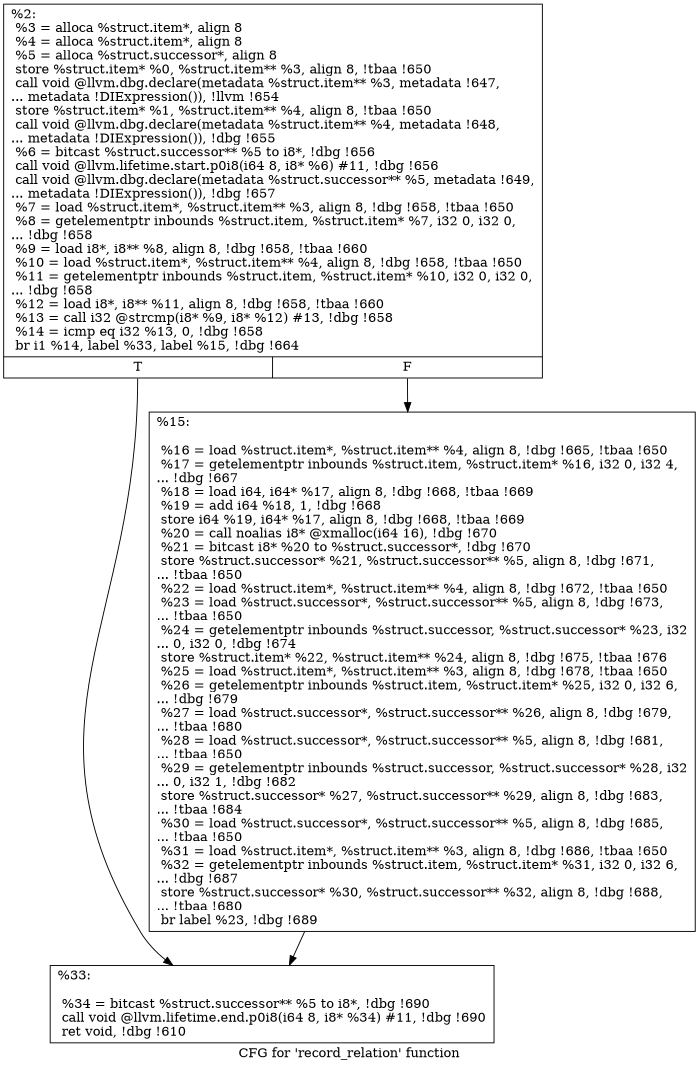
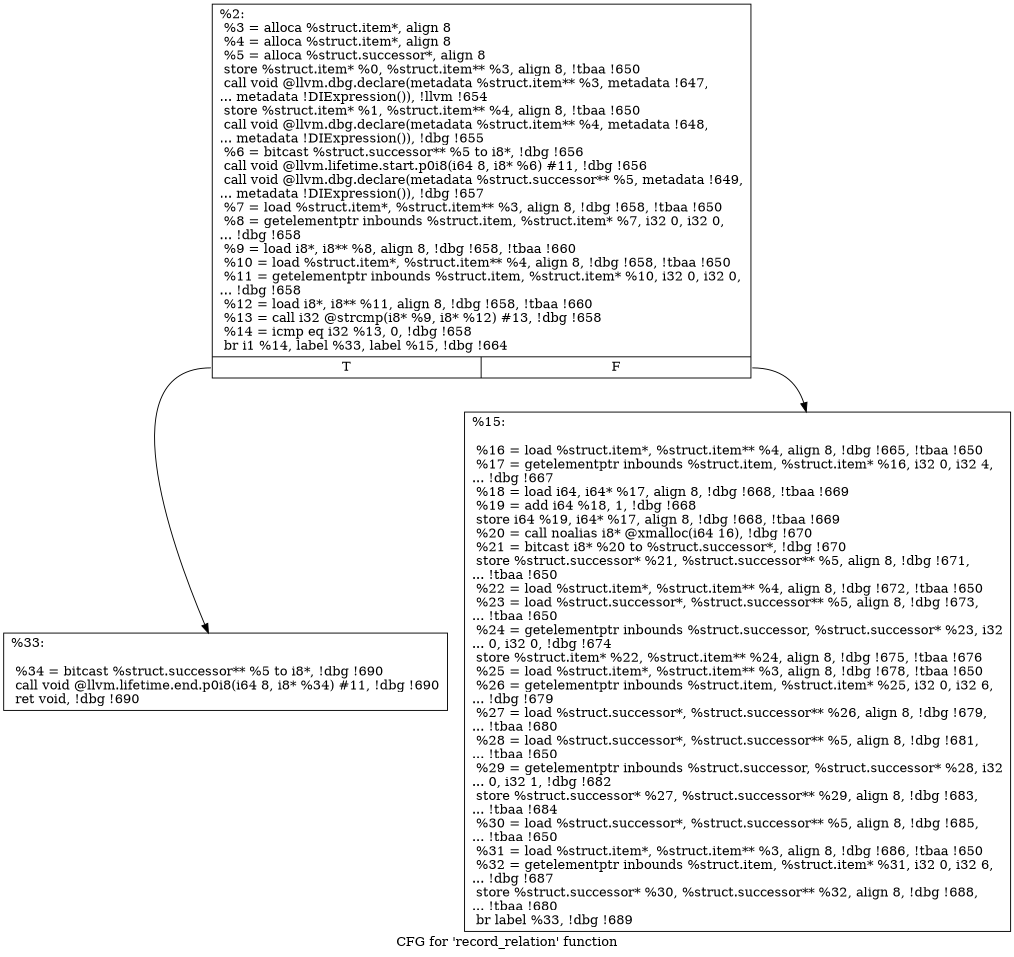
(237, 920) -> (552, 920)
(299, 944) -> none
(122, 1032) -> (76, 699)
